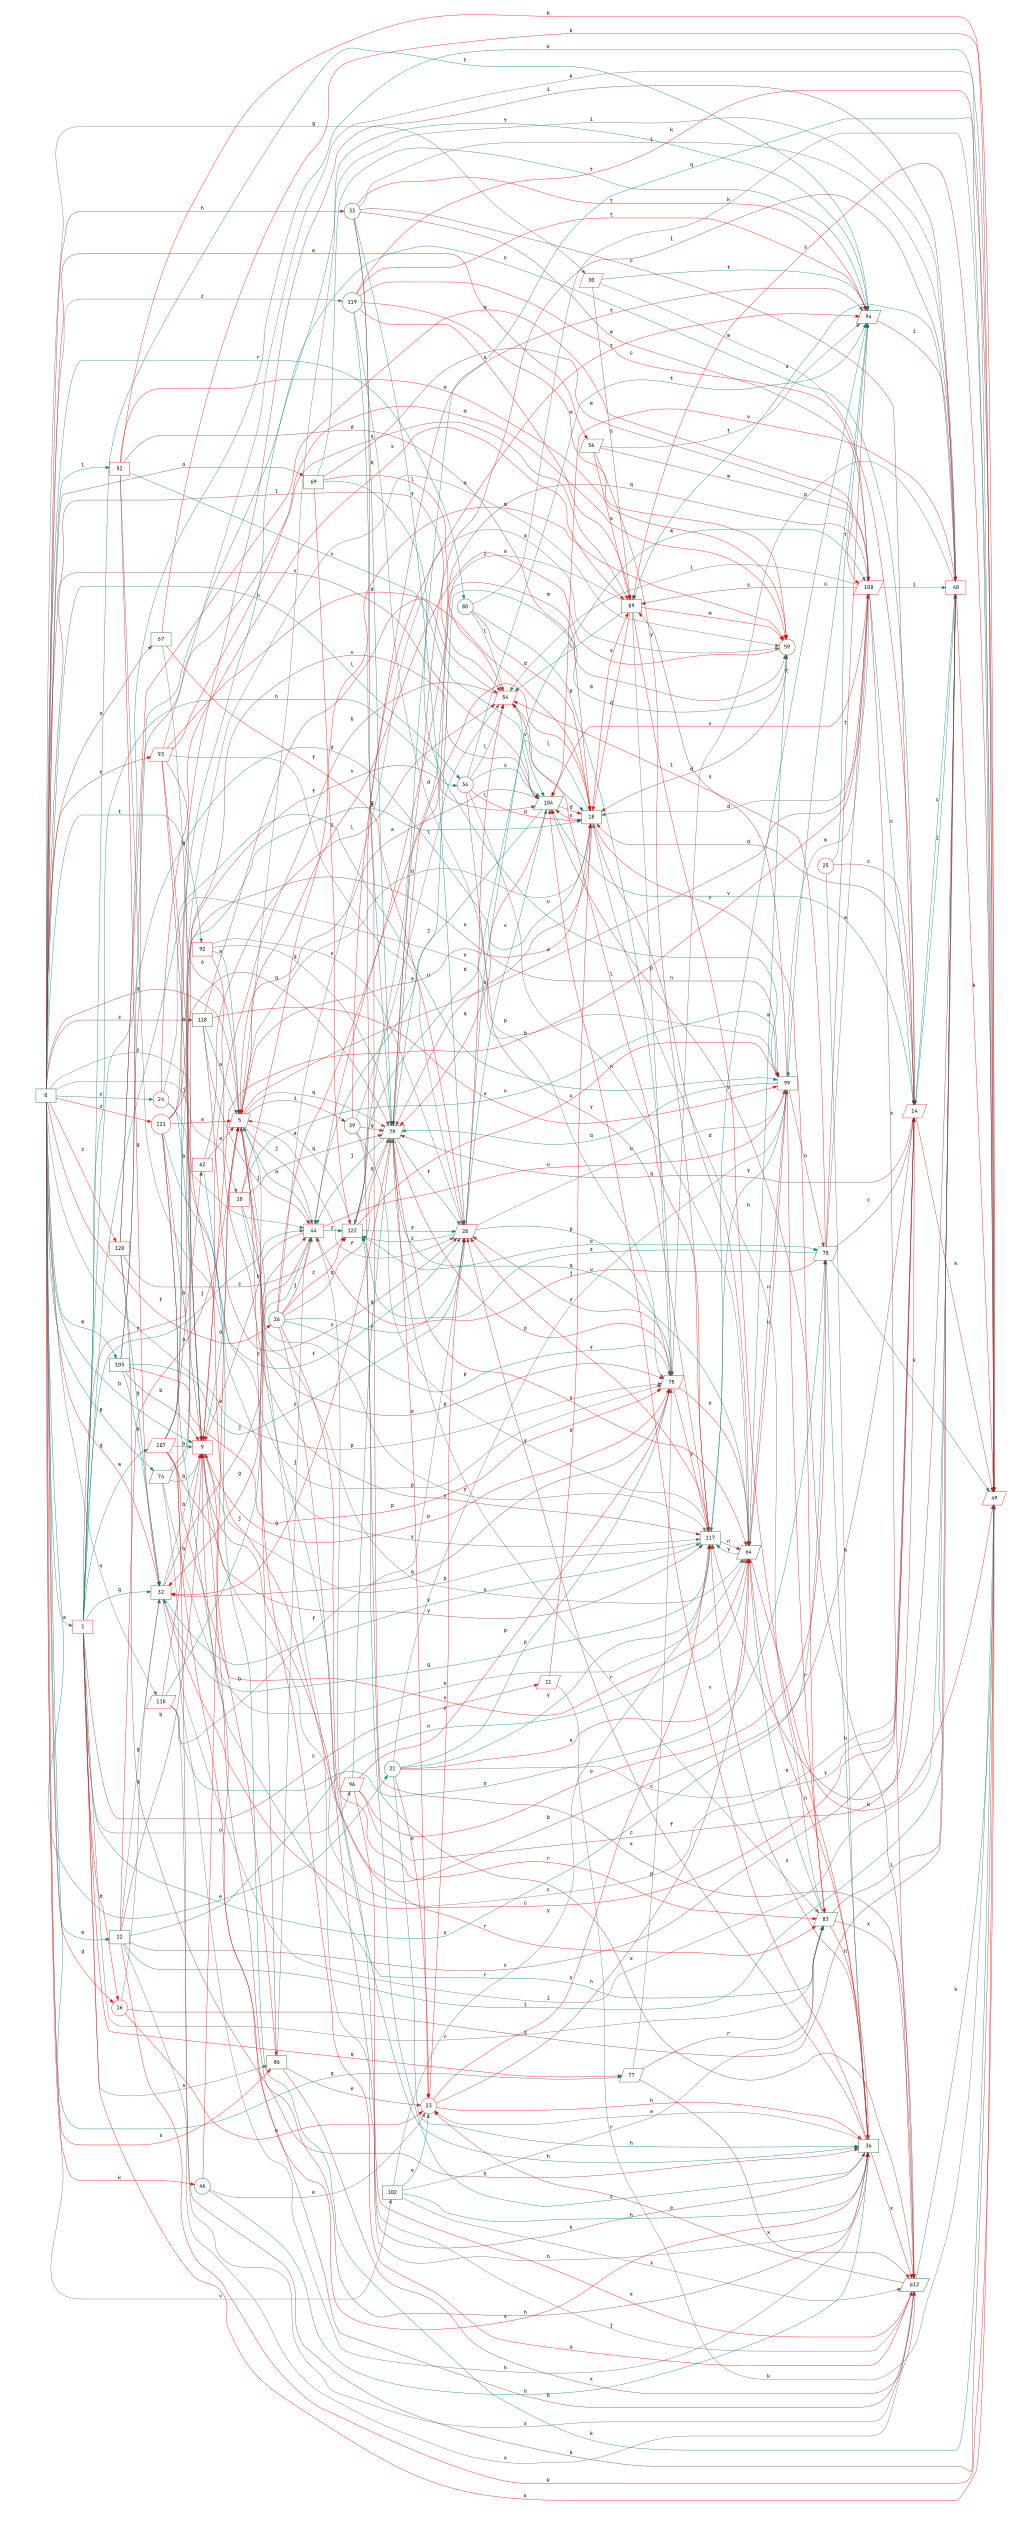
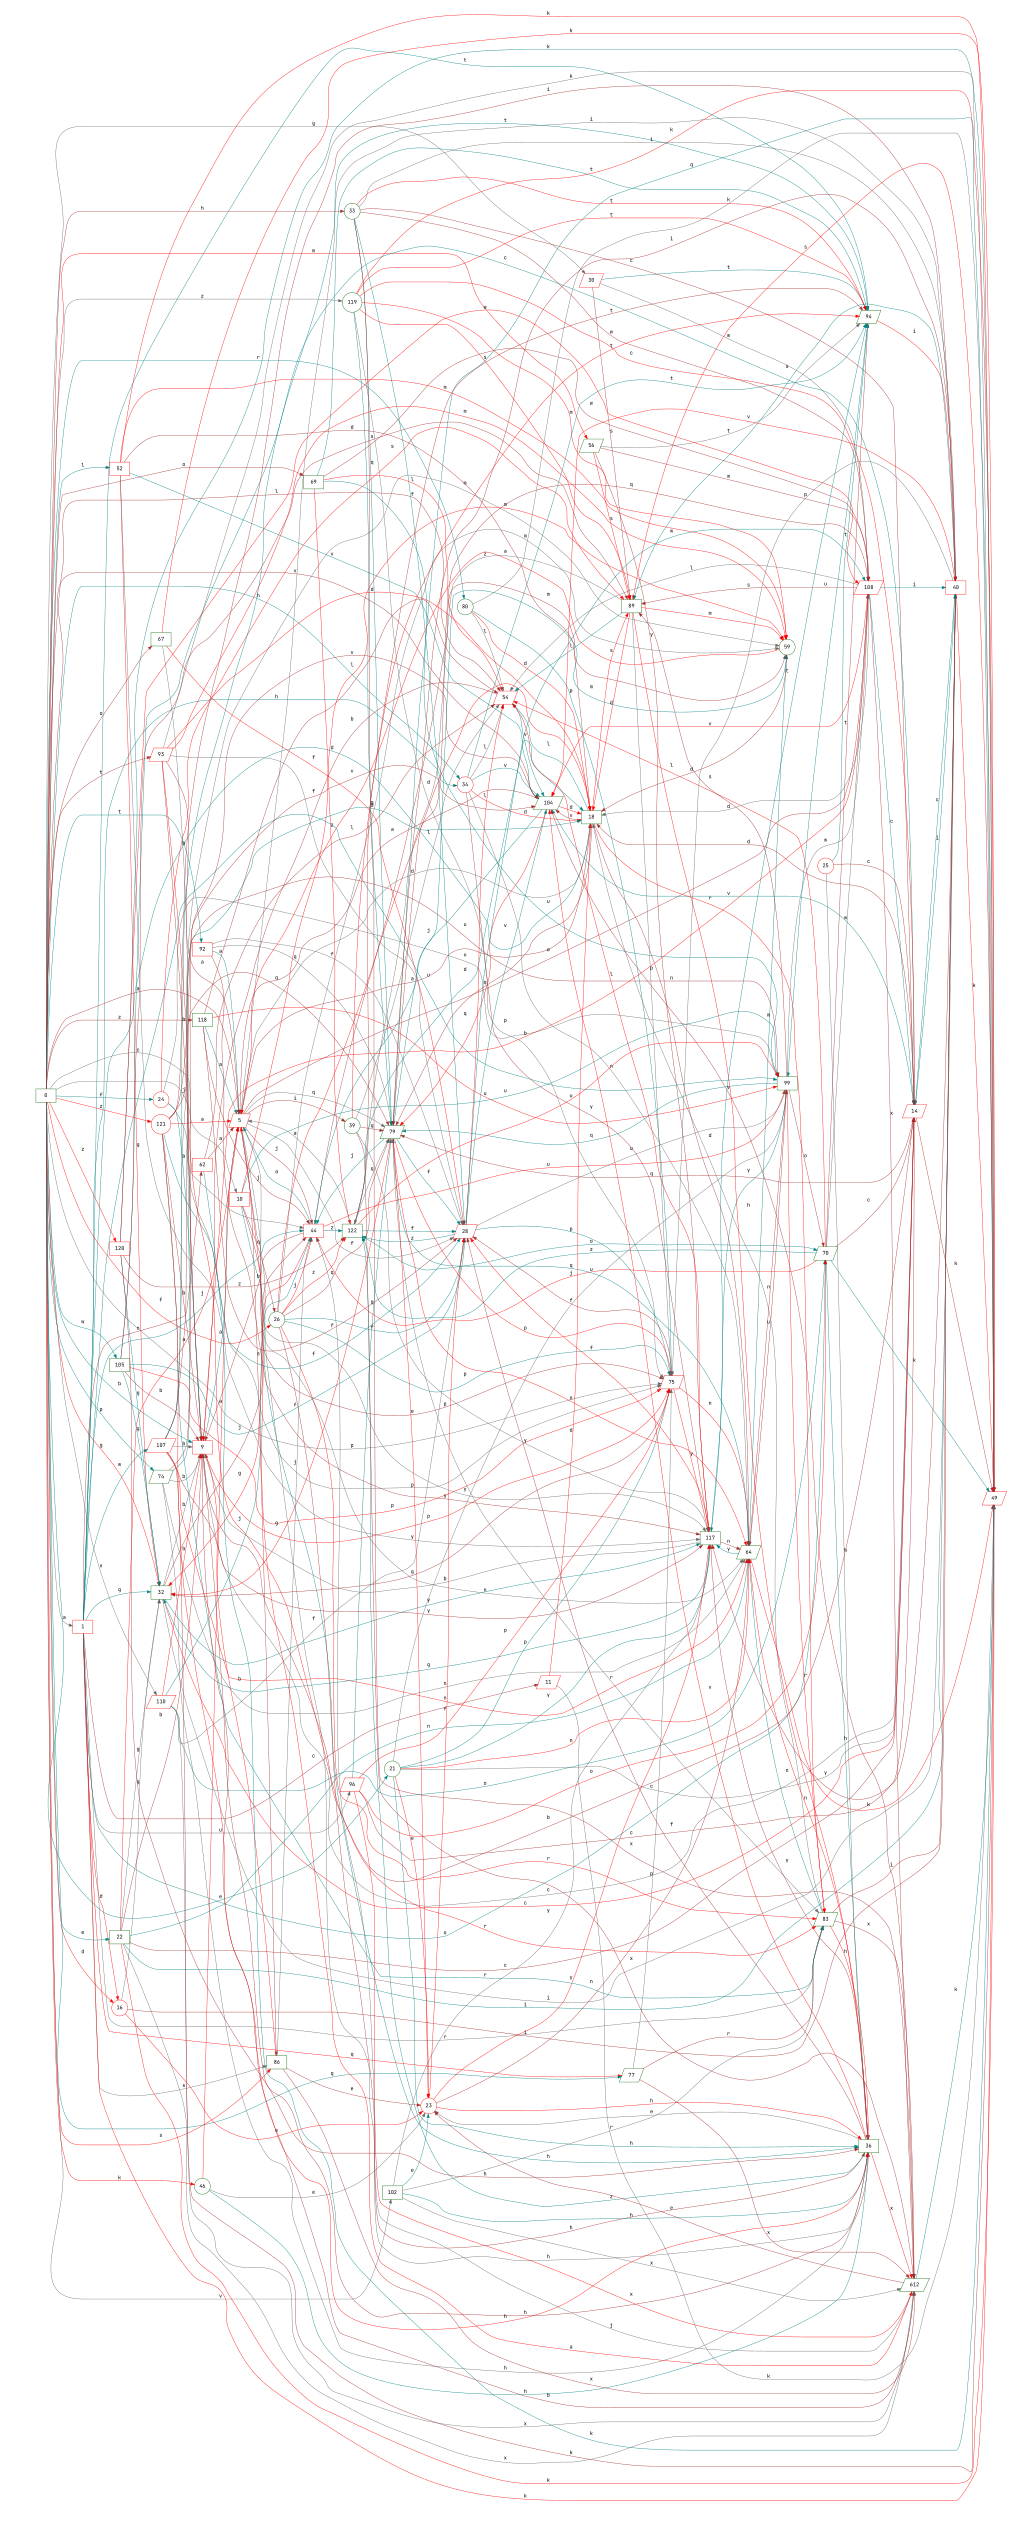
(309, 1156) -> (261, 1256)
(505, 2317) -> (505, 2317)
